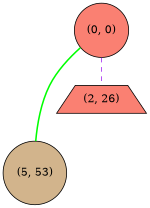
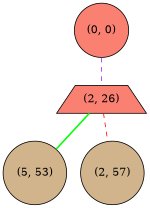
(48, 89) -> (73, 131)
none -> (112, 173)
